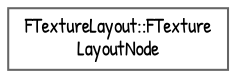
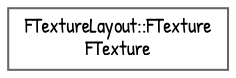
(118, 39) -> (118, 39)
